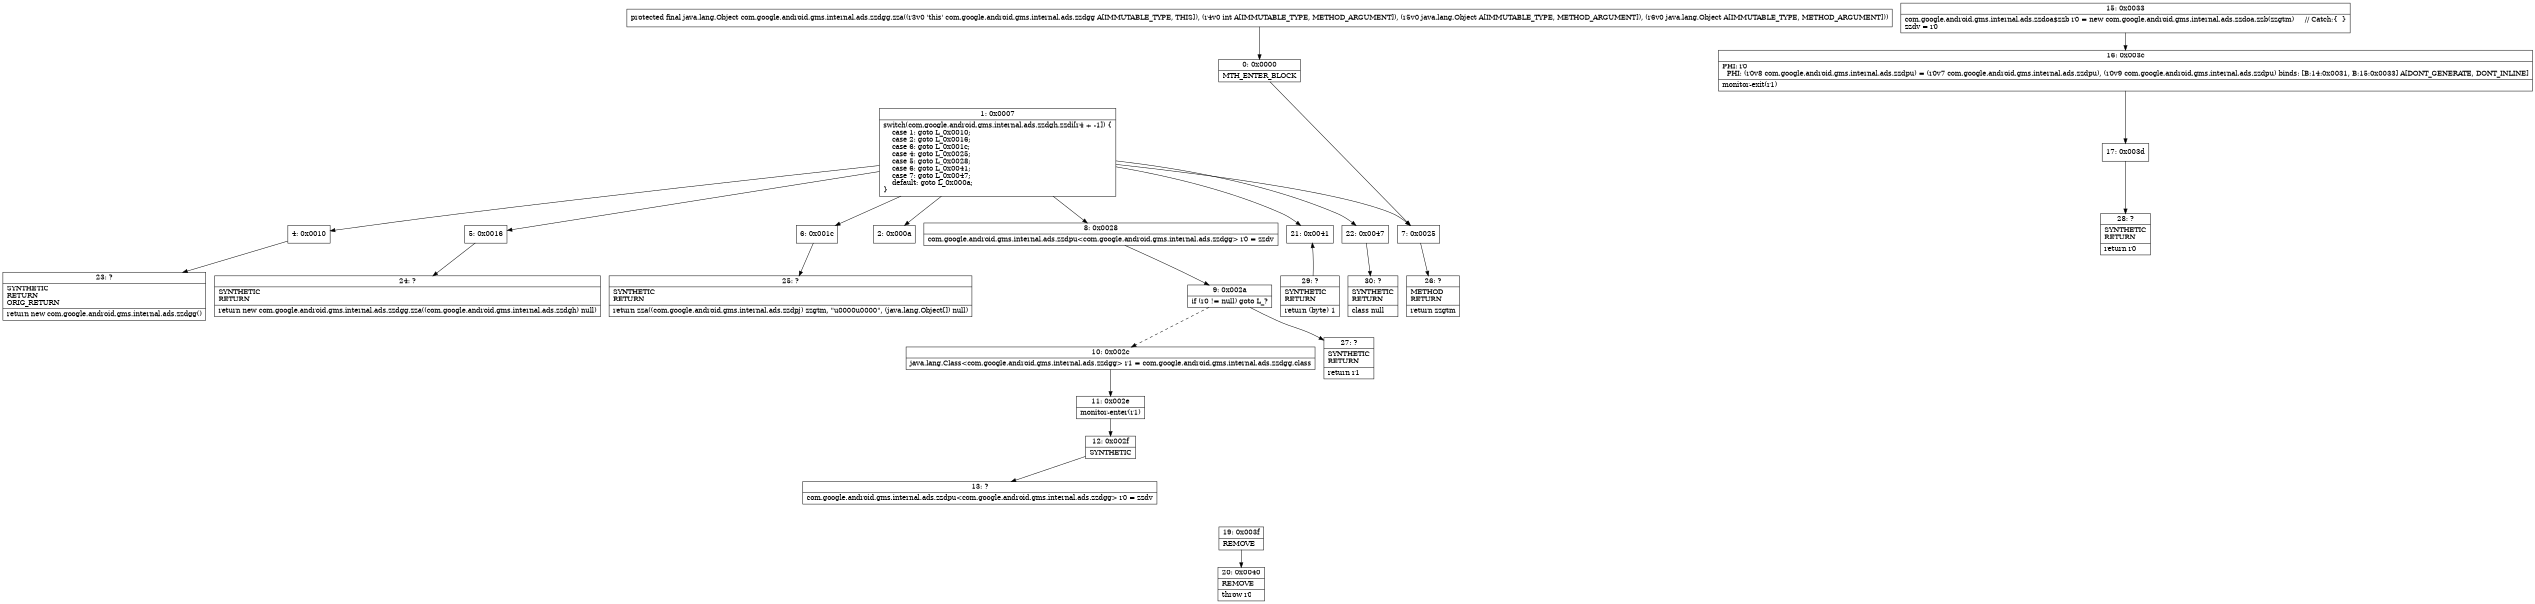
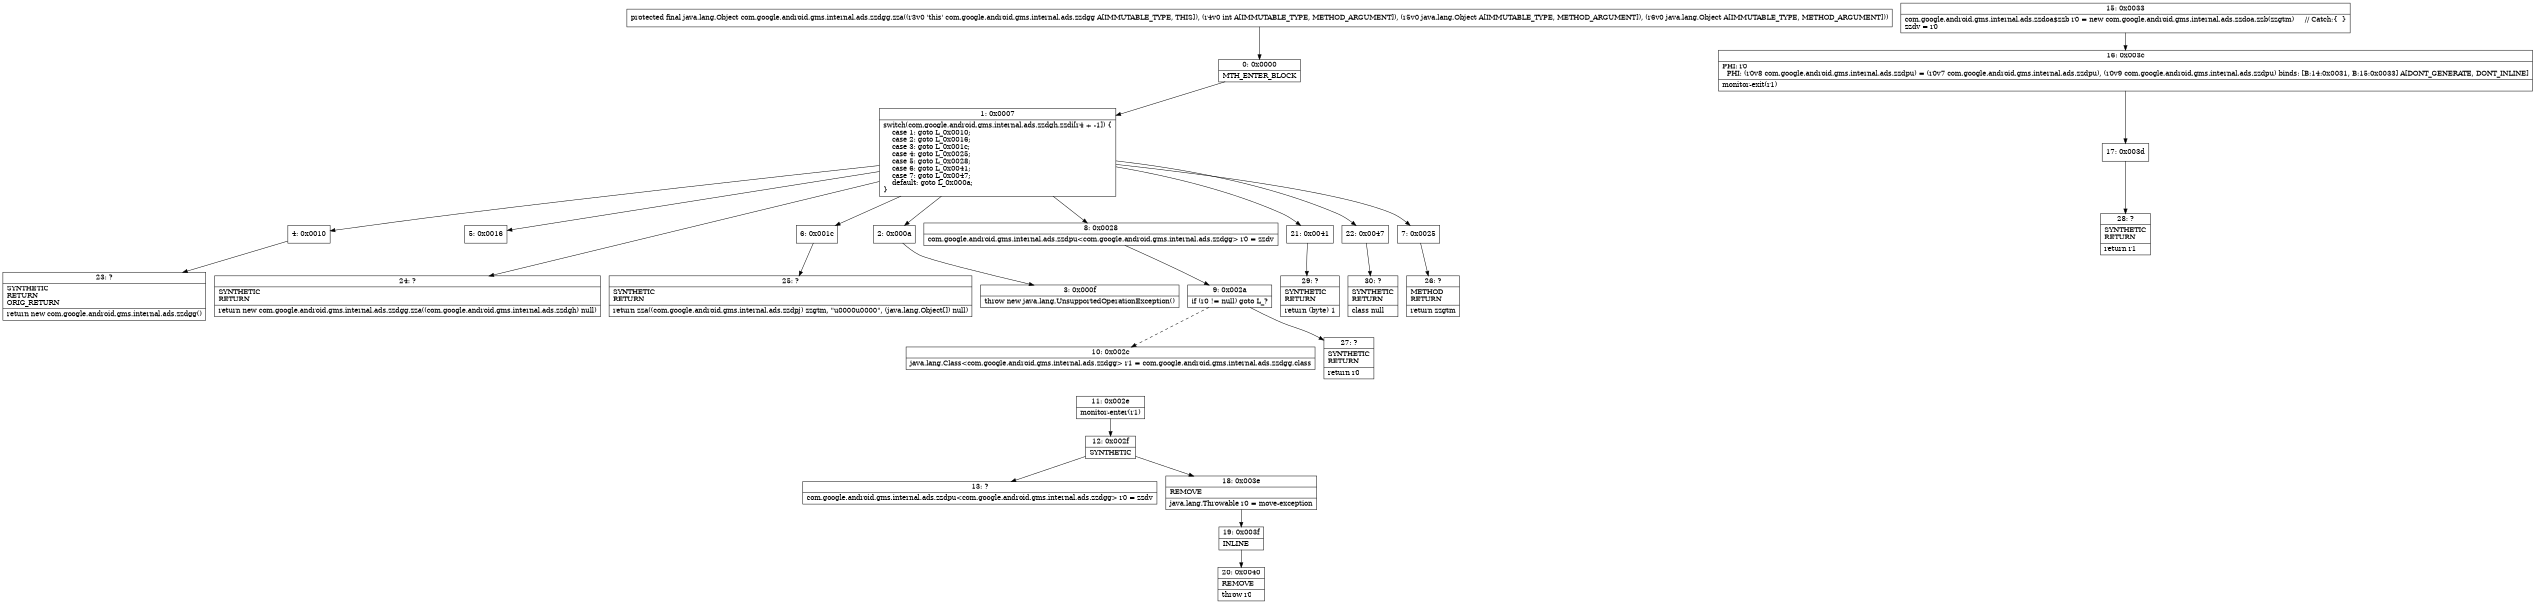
(927, 147) -> (927, 147)
(1339, 152) -> (1173, 98)
(2120, 249) -> (2120, 249)
(456, 258) -> (686, 228)
(1313, 262) -> (1307, 257)
none -> (1080, 296)
(1344, 373) -> (1344, 373)
(1111, 380) -> none
none -> (1241, 493)
(1239, 544) -> (1236, 544)
